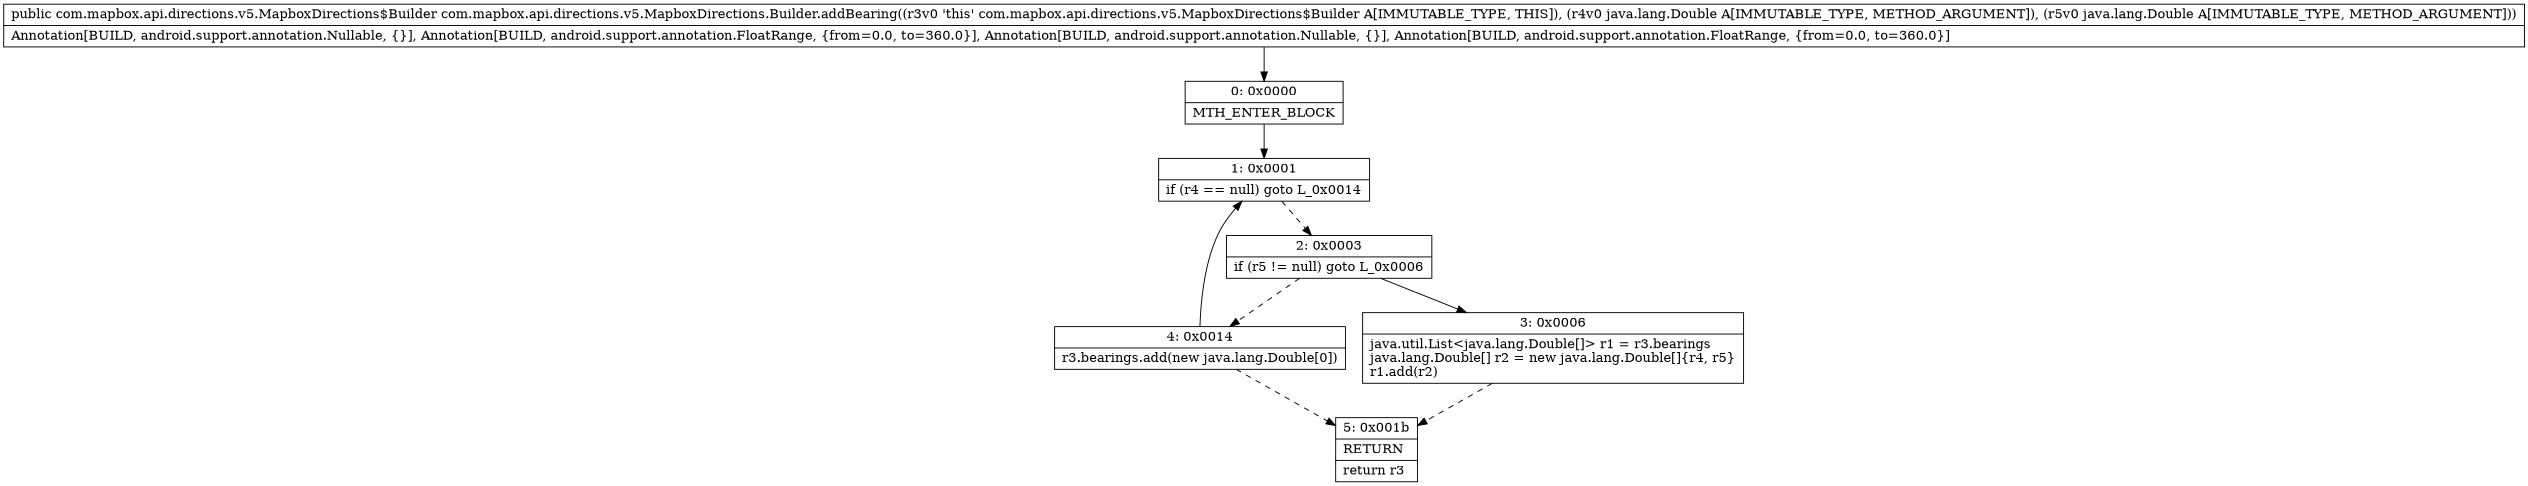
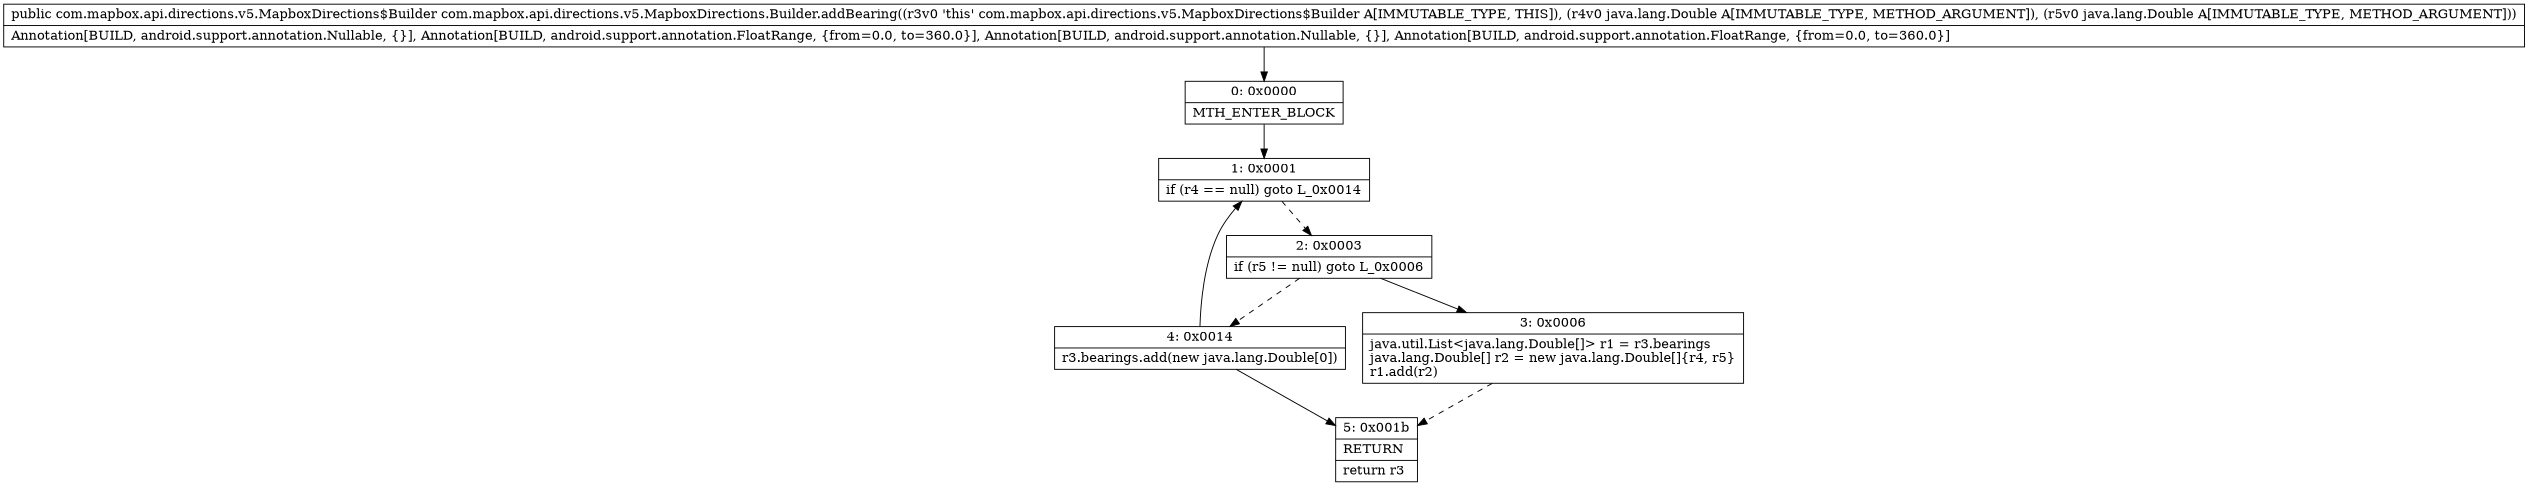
(1282, 395) -> (1282, 395)
